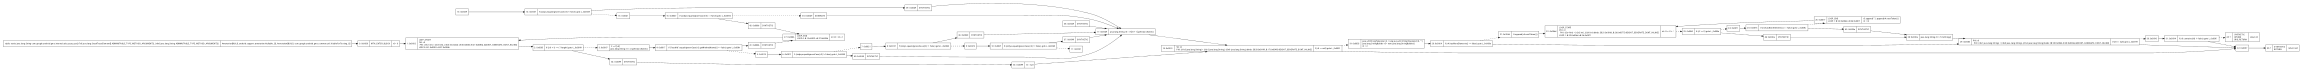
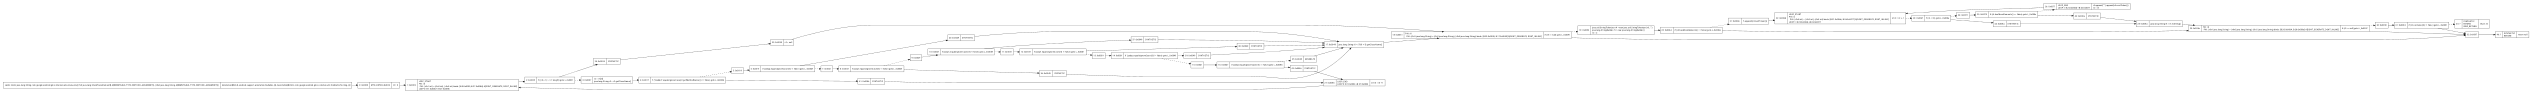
none -> (1053, 52)
